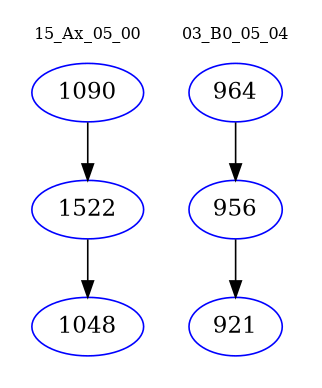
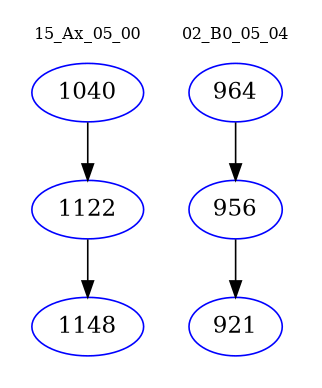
(236, 35) -> (236, 35)
(88, 93) -> (88, 93)
(88, 210) -> (88, 210)
(88, 327) -> (88, 327)
